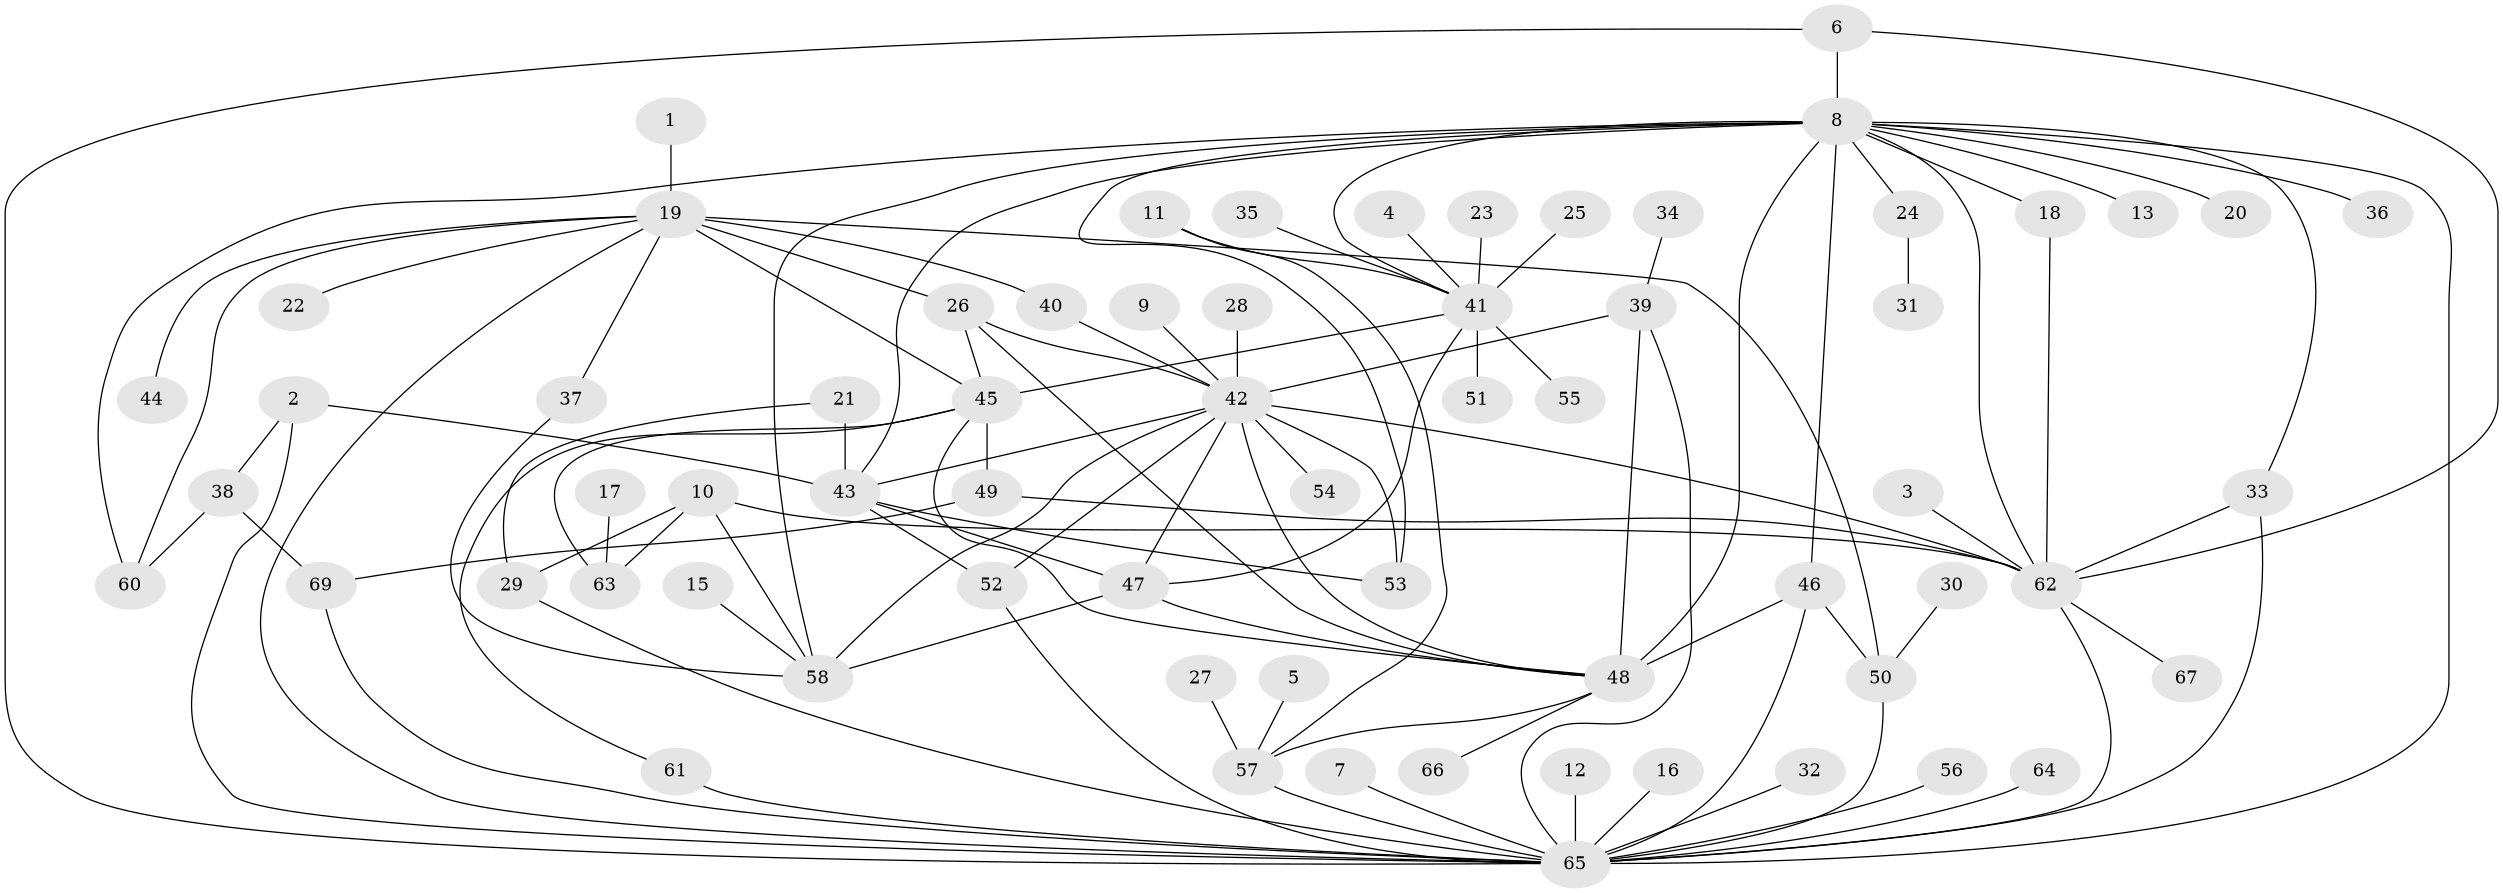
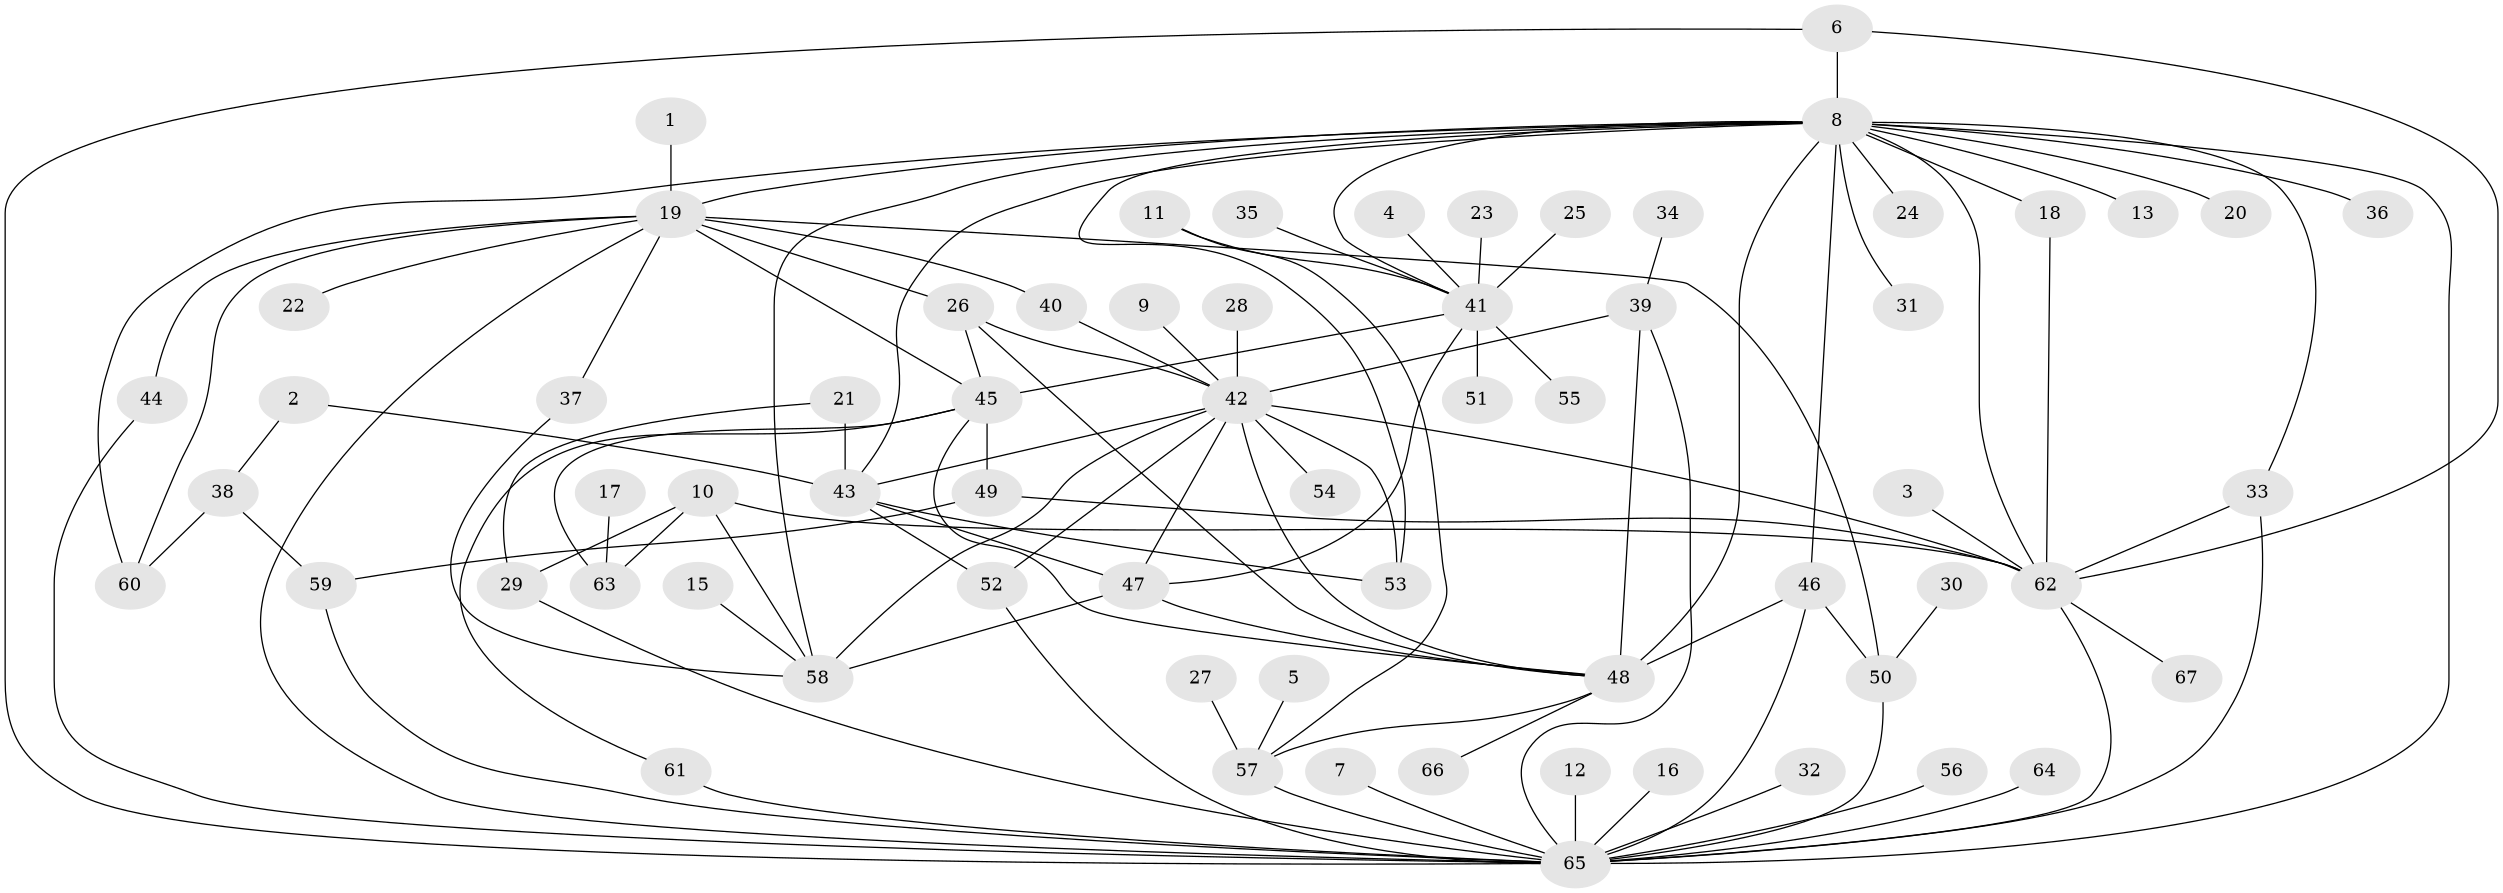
none -> (1250, 140)
(1908, 261) -> (1855, 219)
(321, 586) -> (321, 586)
(682, 840) -> (627, 837)
